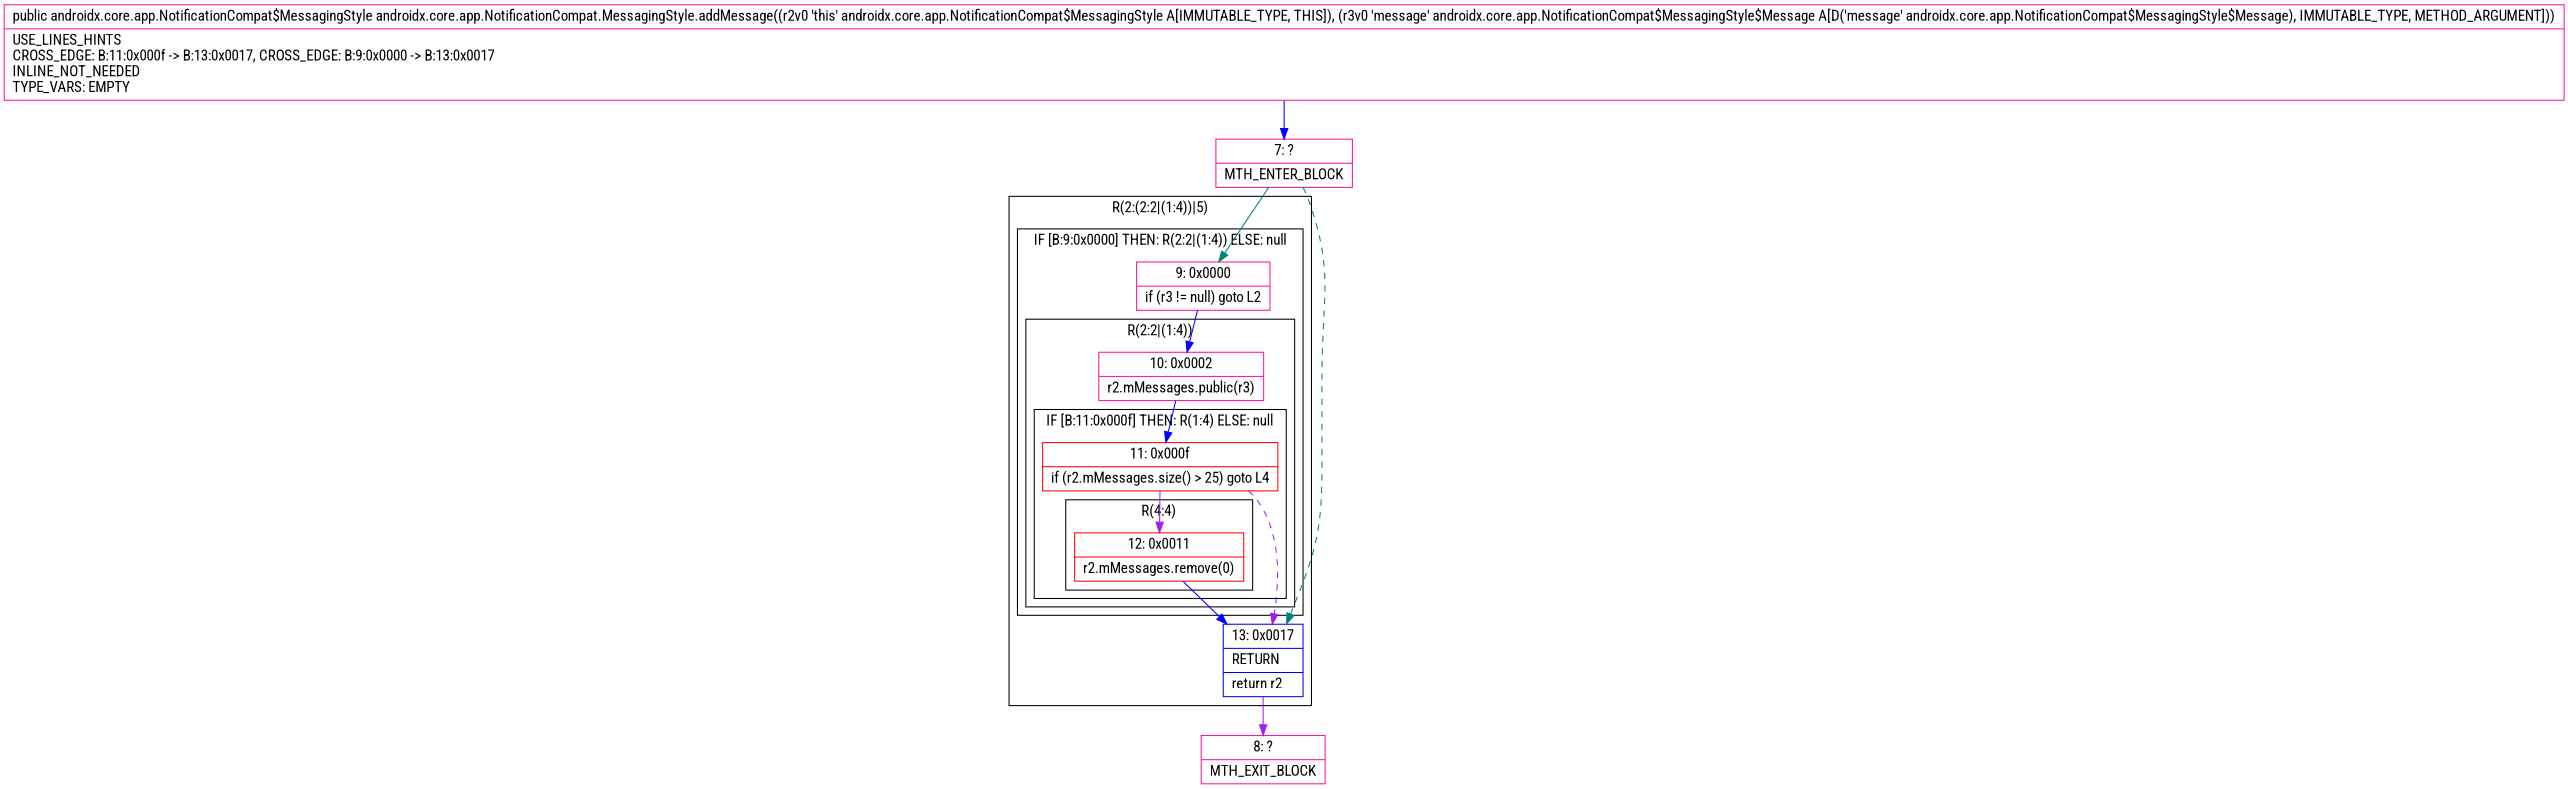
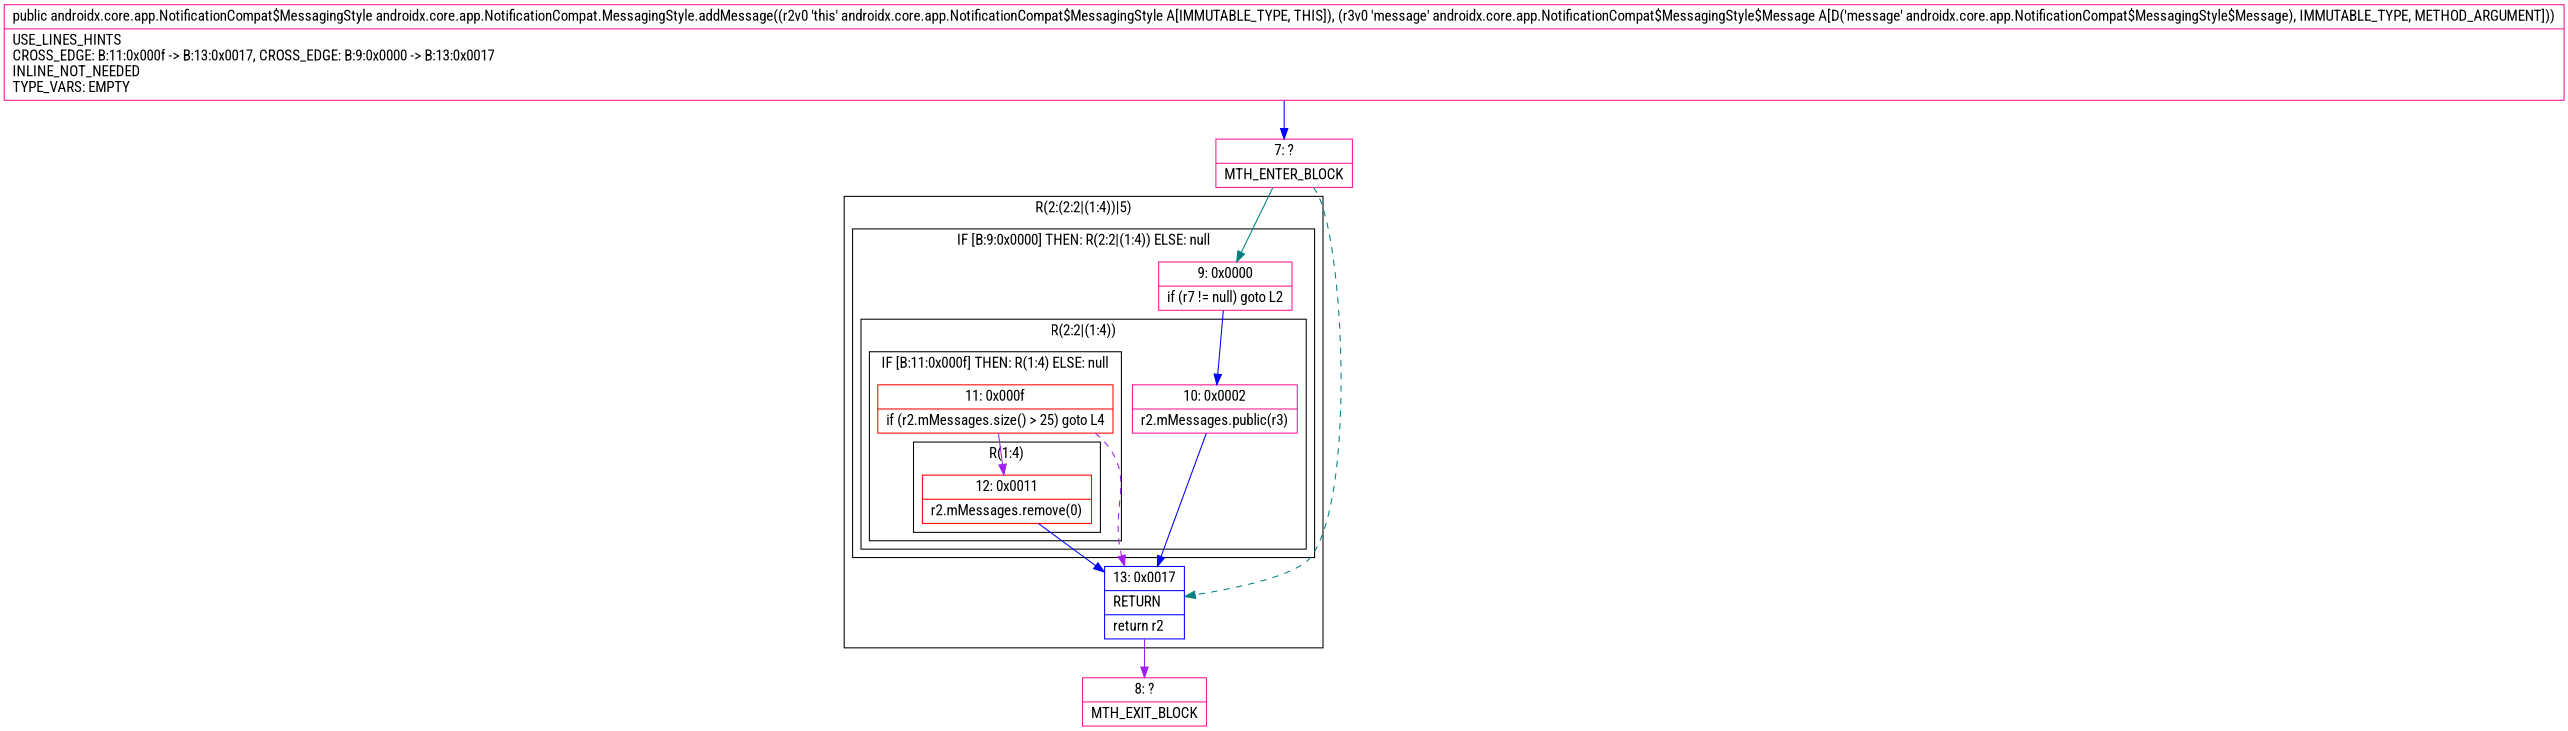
(1203, 298) -> (1225, 298)
(1172, 416) -> (1184, 495)
(1159, 512) -> (1007, 454)
